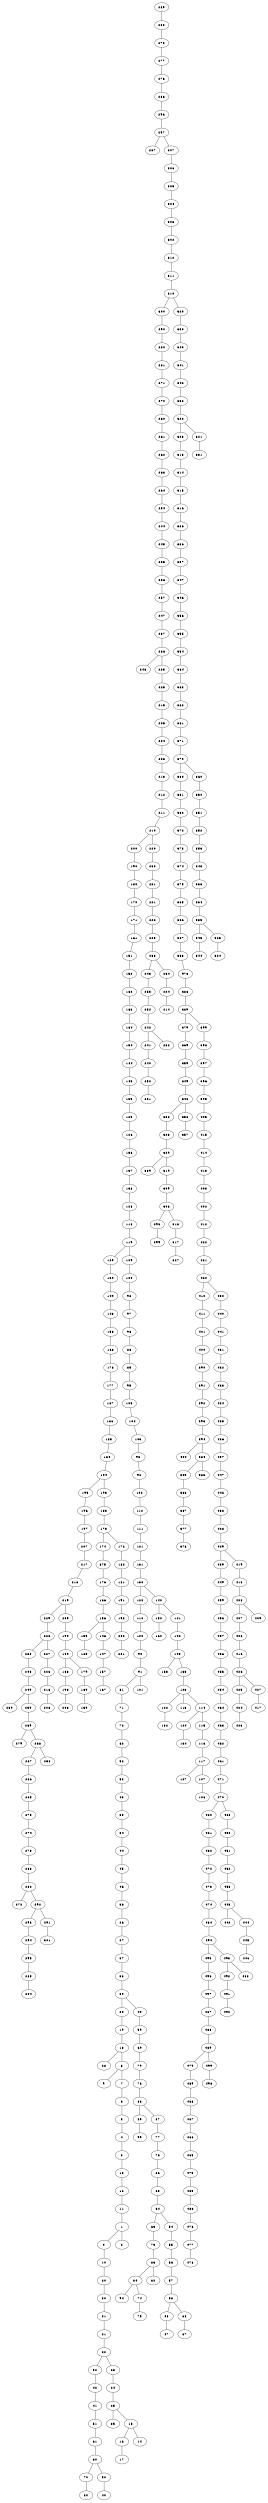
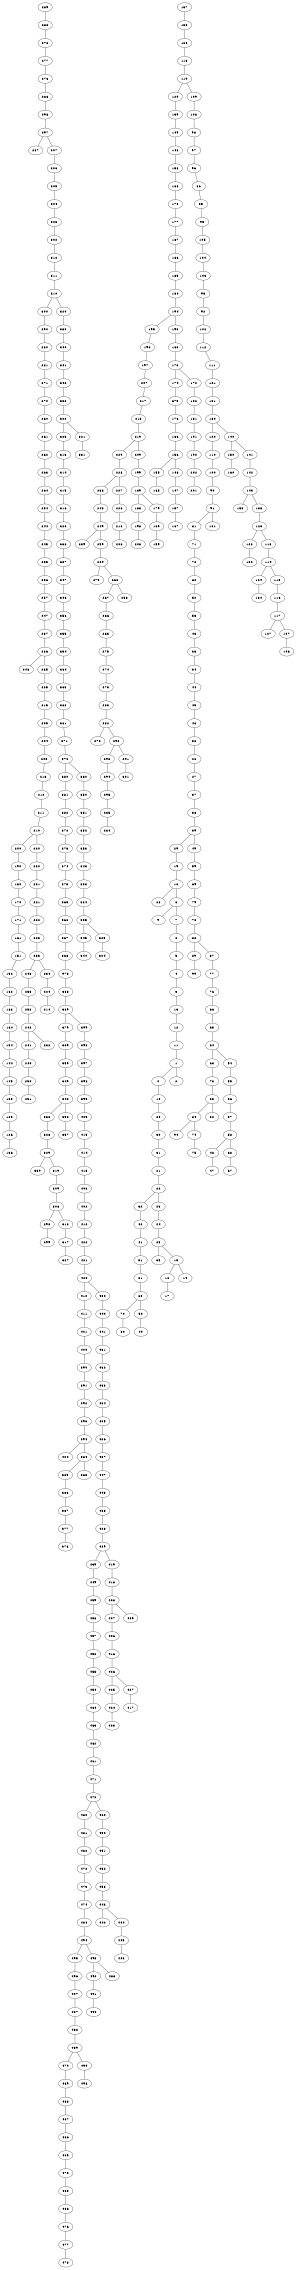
(129, 1162) -> none
(193, 1699) -> (268, 553)
